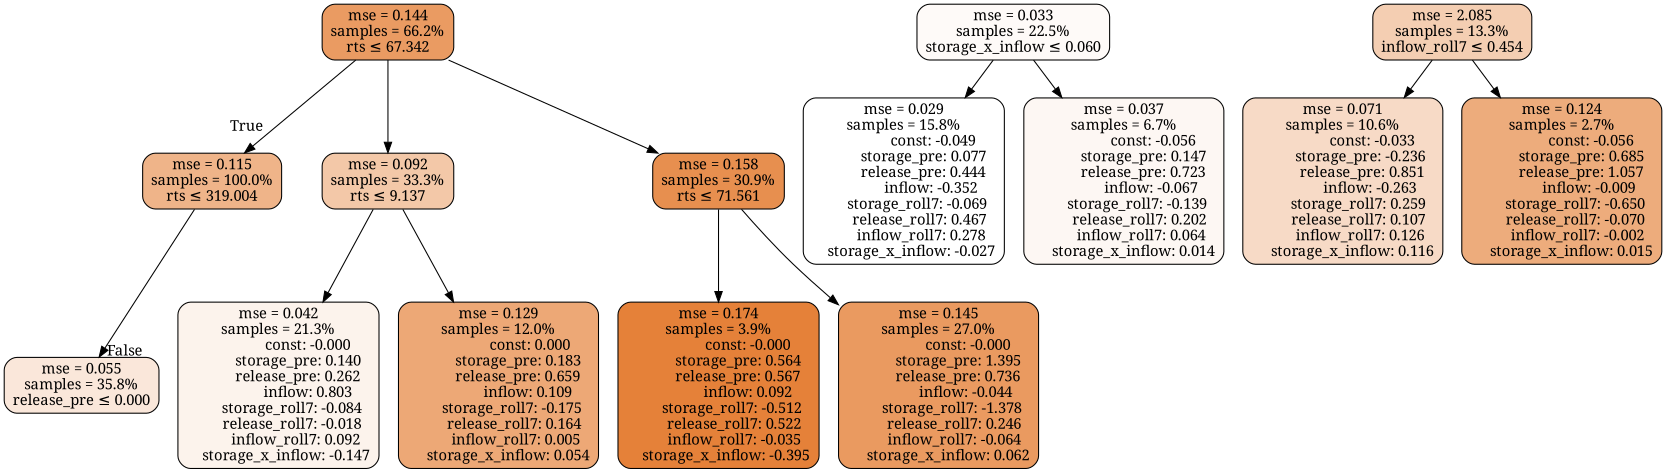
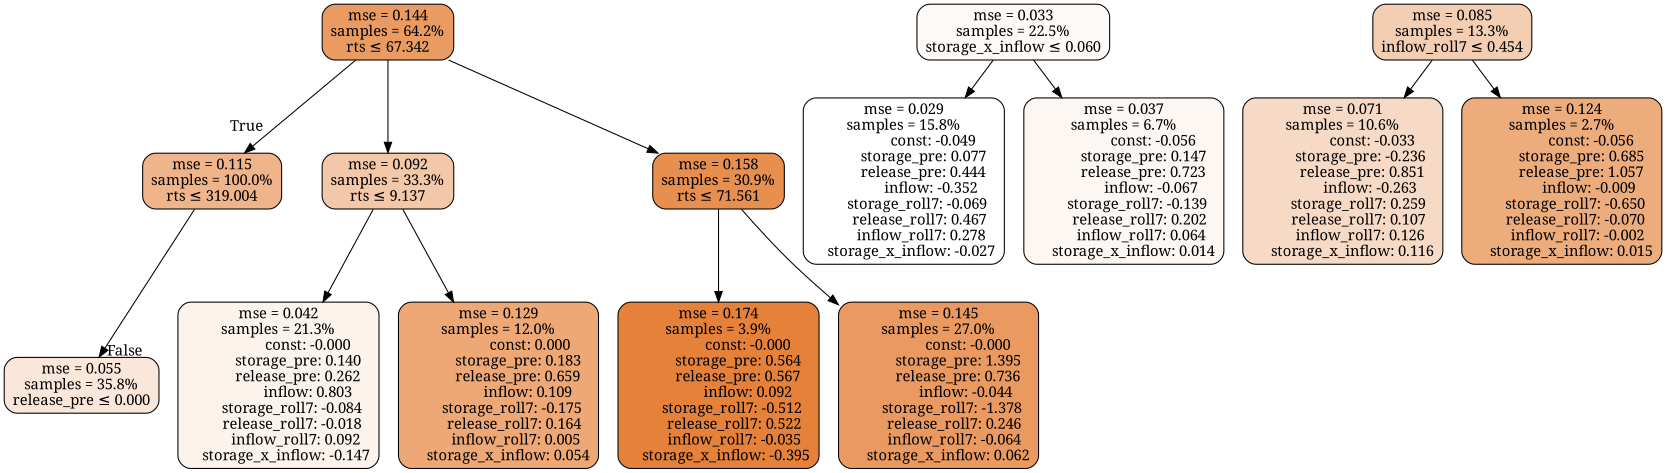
(388, 32) -> (388, 32)
(1452, 32) -> (1452, 32)
